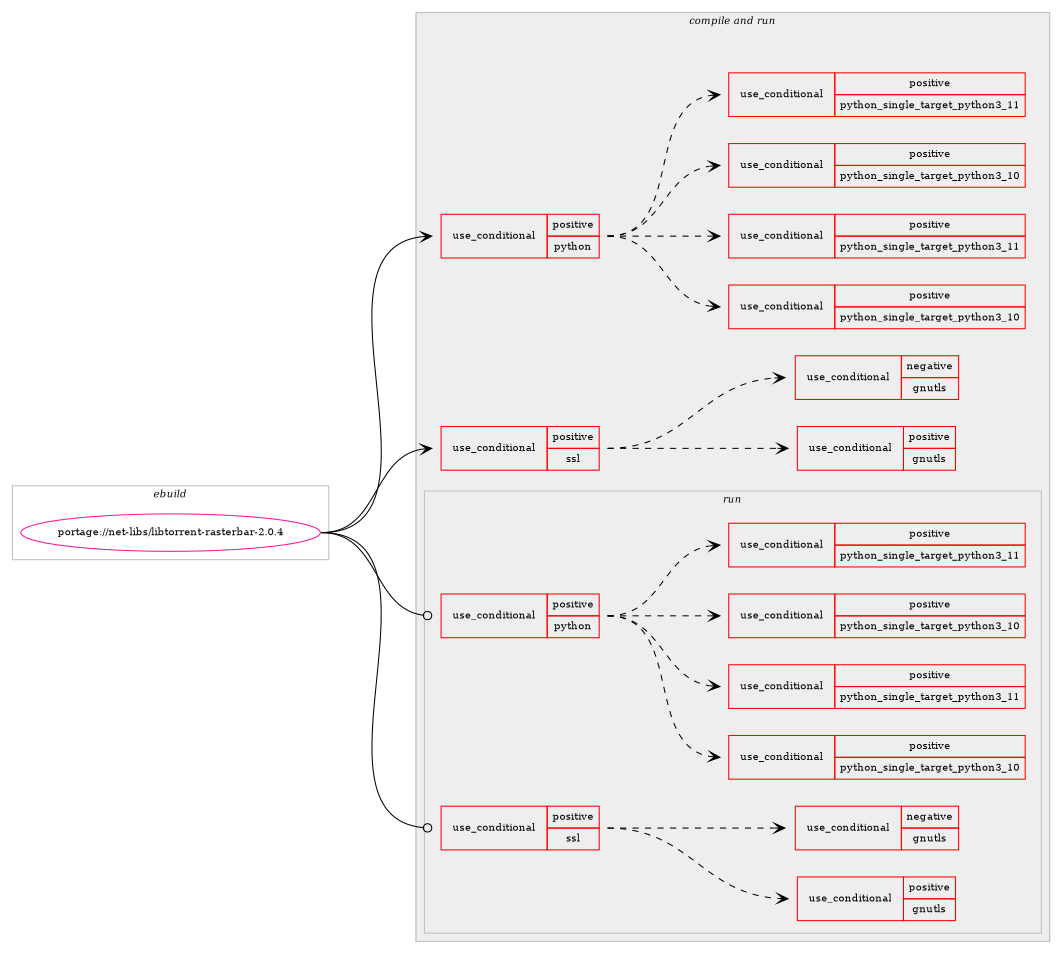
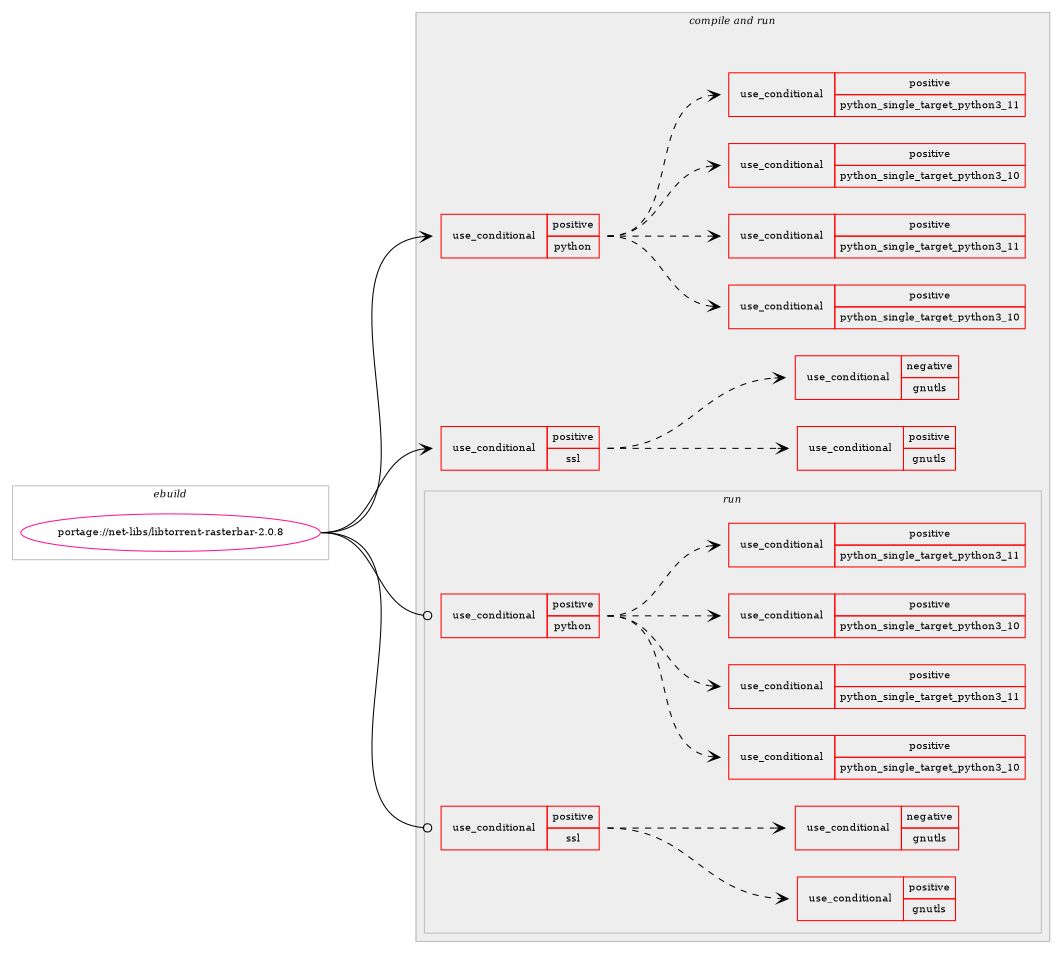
(171, 533) -> (171, 533)
